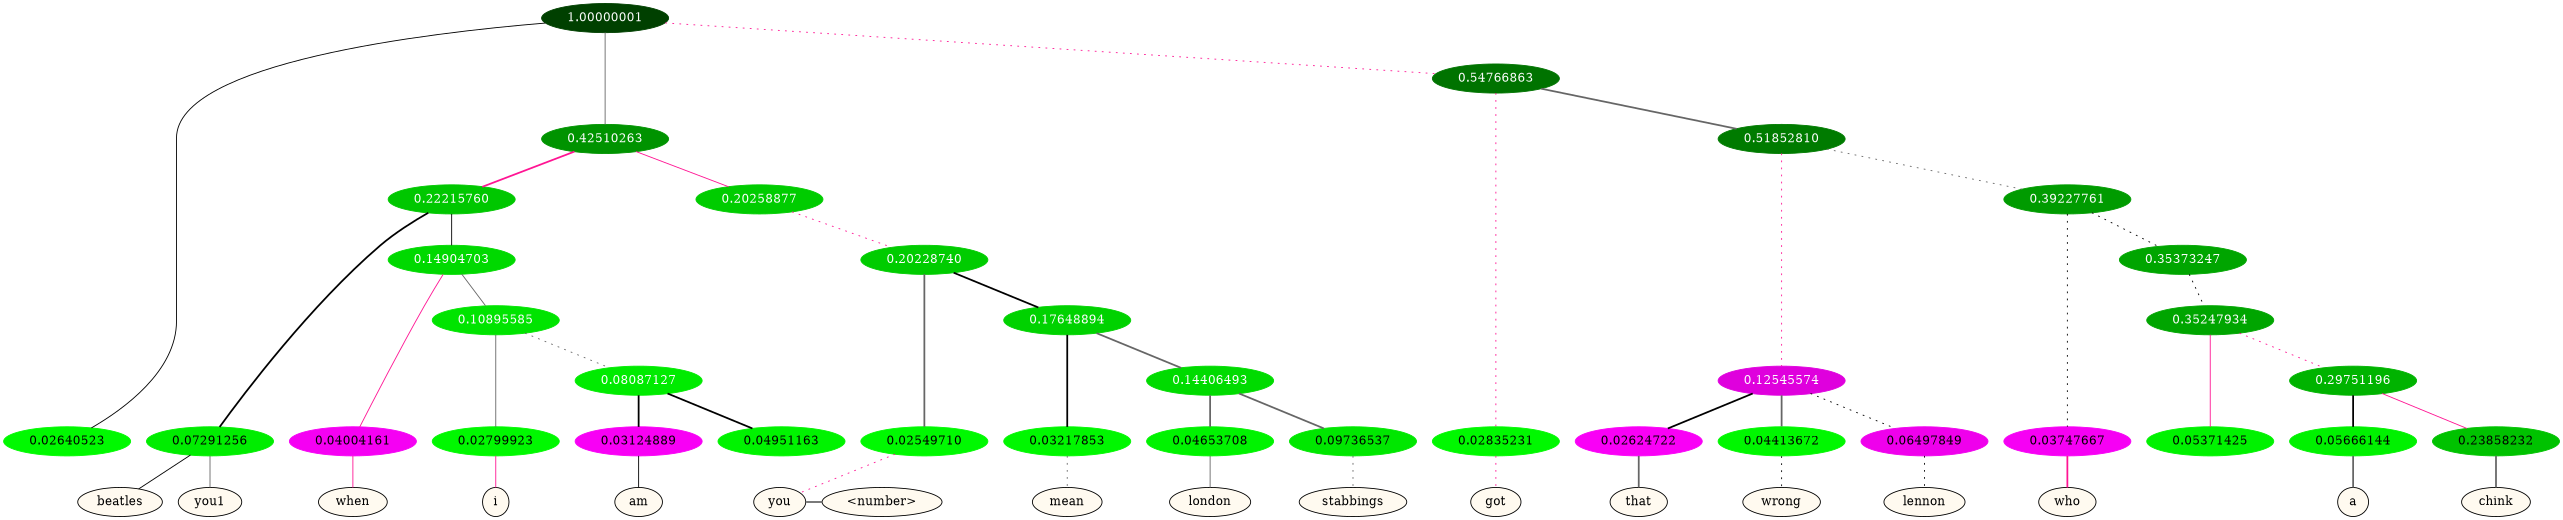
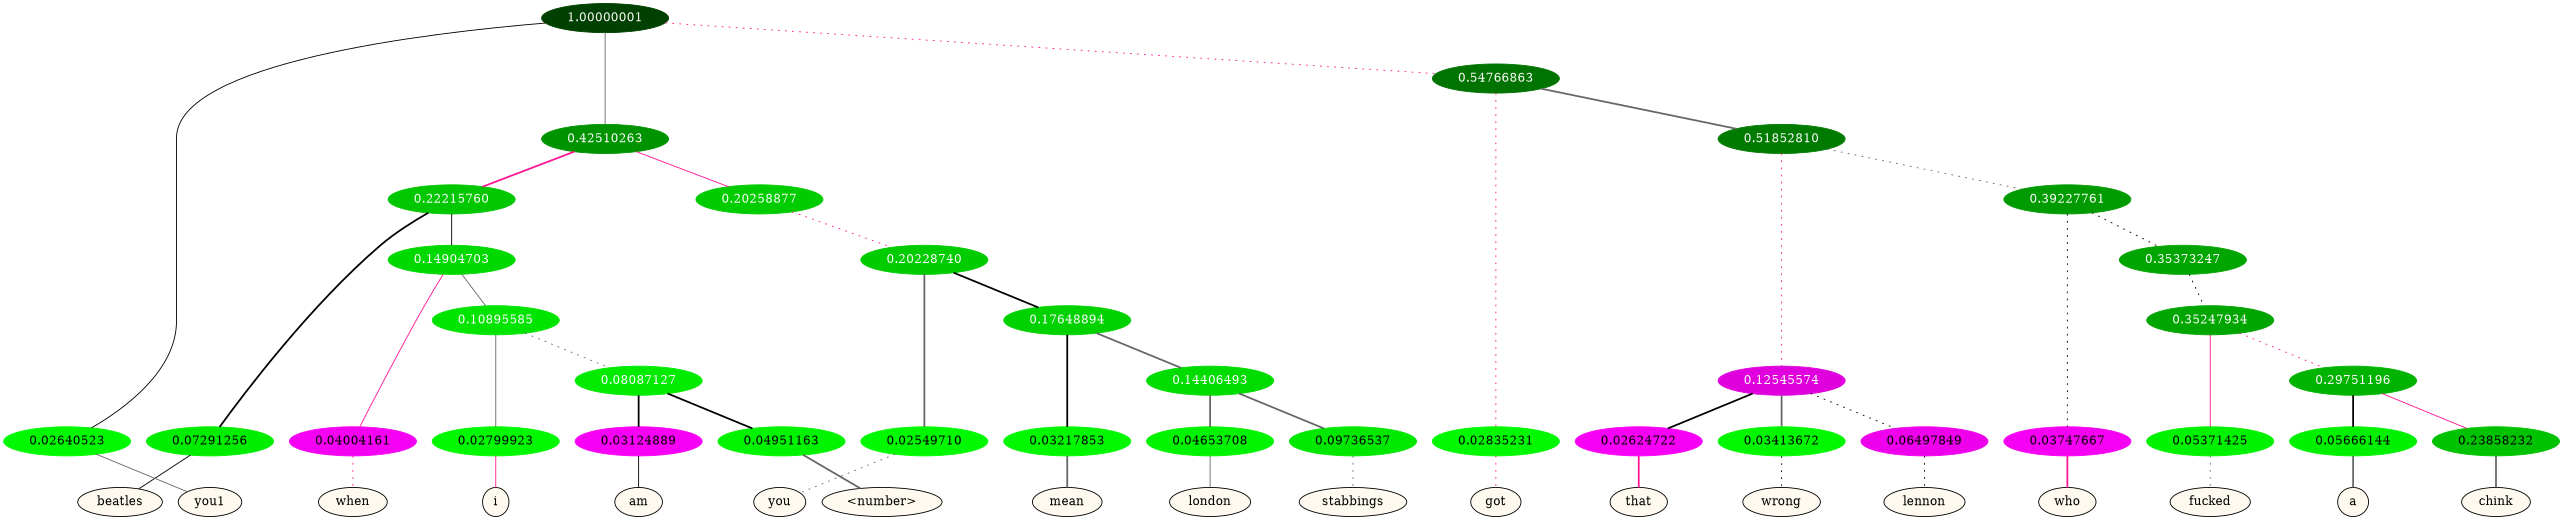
(1782, 441) -> (1782, 441)
(210, 472) -> (142, 473)
(353, 472) -> (353, 472)
(1067, 472) -> (1067, 472)
(1639, 472) -> (1639, 472)
(848, 473) -> (848, 473)
(814, 502) -> (832, 472)
none -> (2210, 502)
